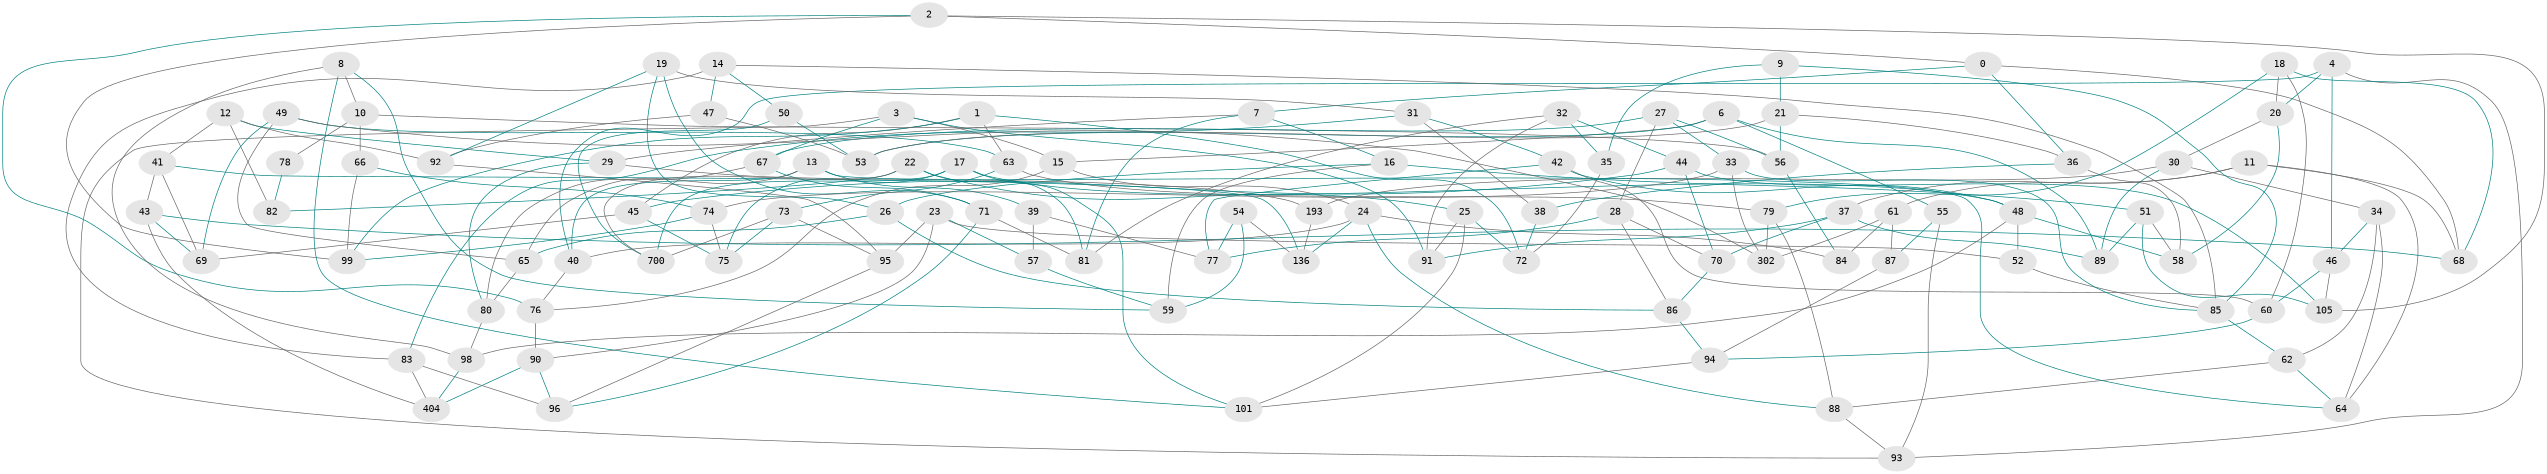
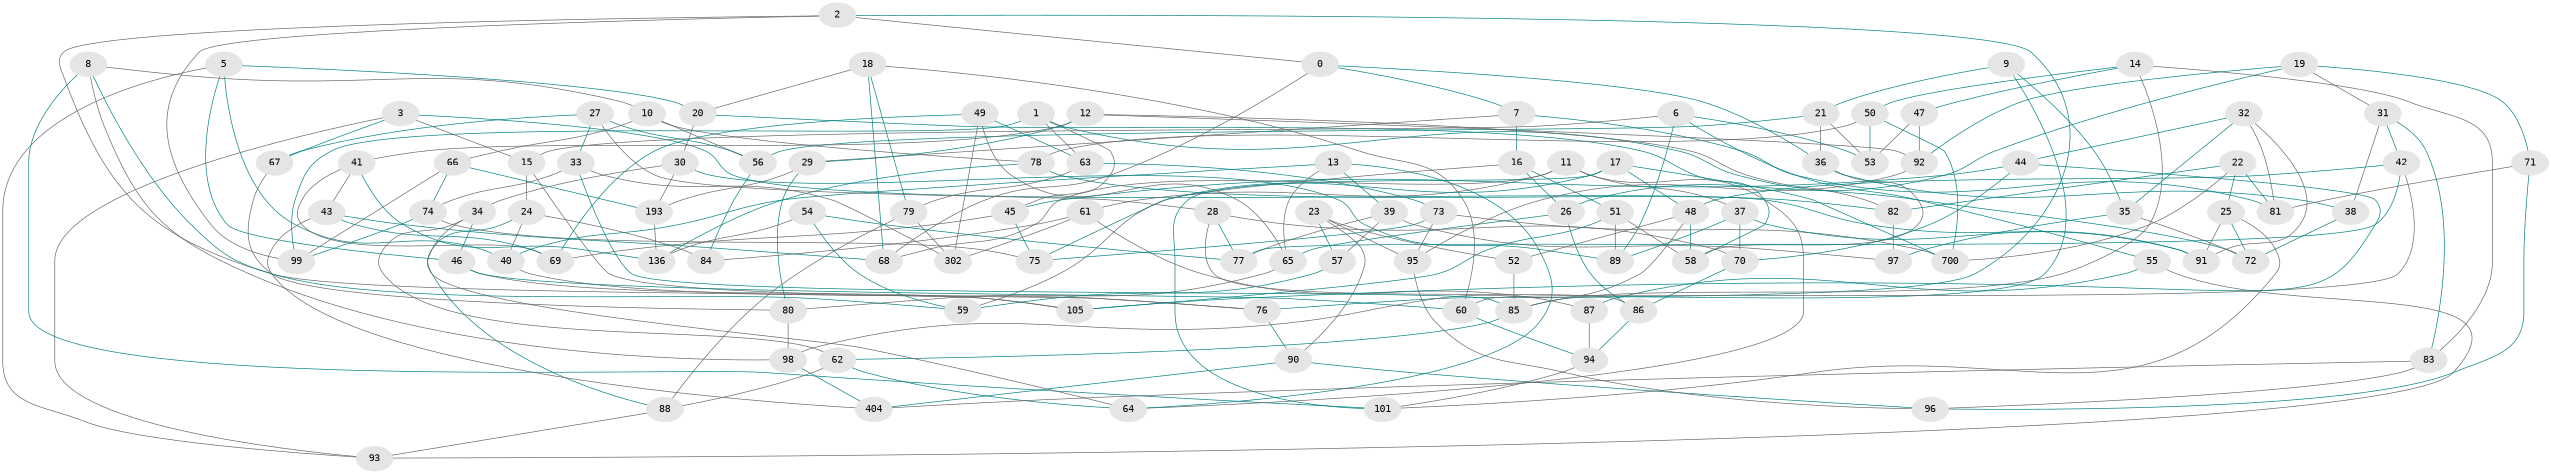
(2332, 64) -> (224, 64)
none -> (1453, 138)
(873, 188) -> none
none -> (562, 190)
(1339, 232) -> (882, 178)
none -> (1893, 262)
